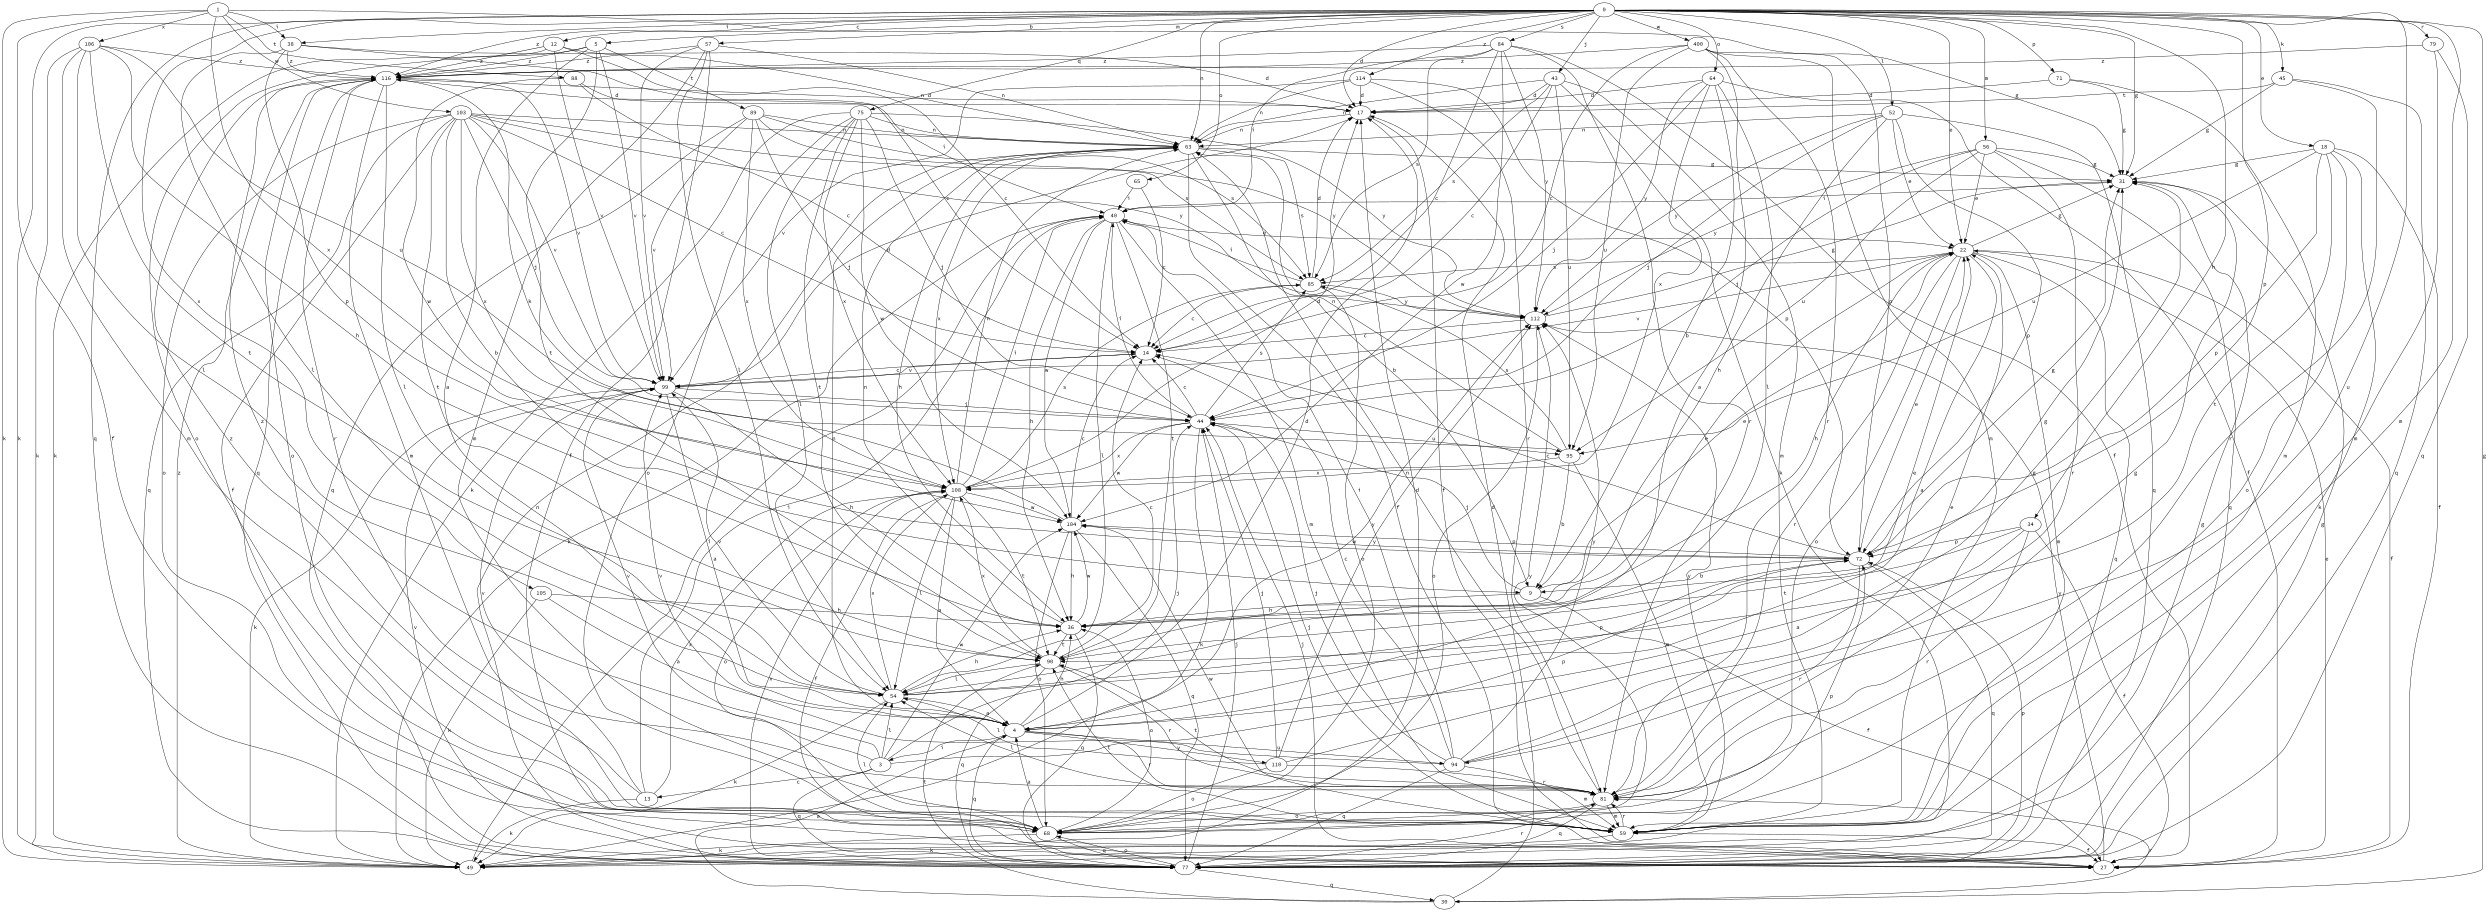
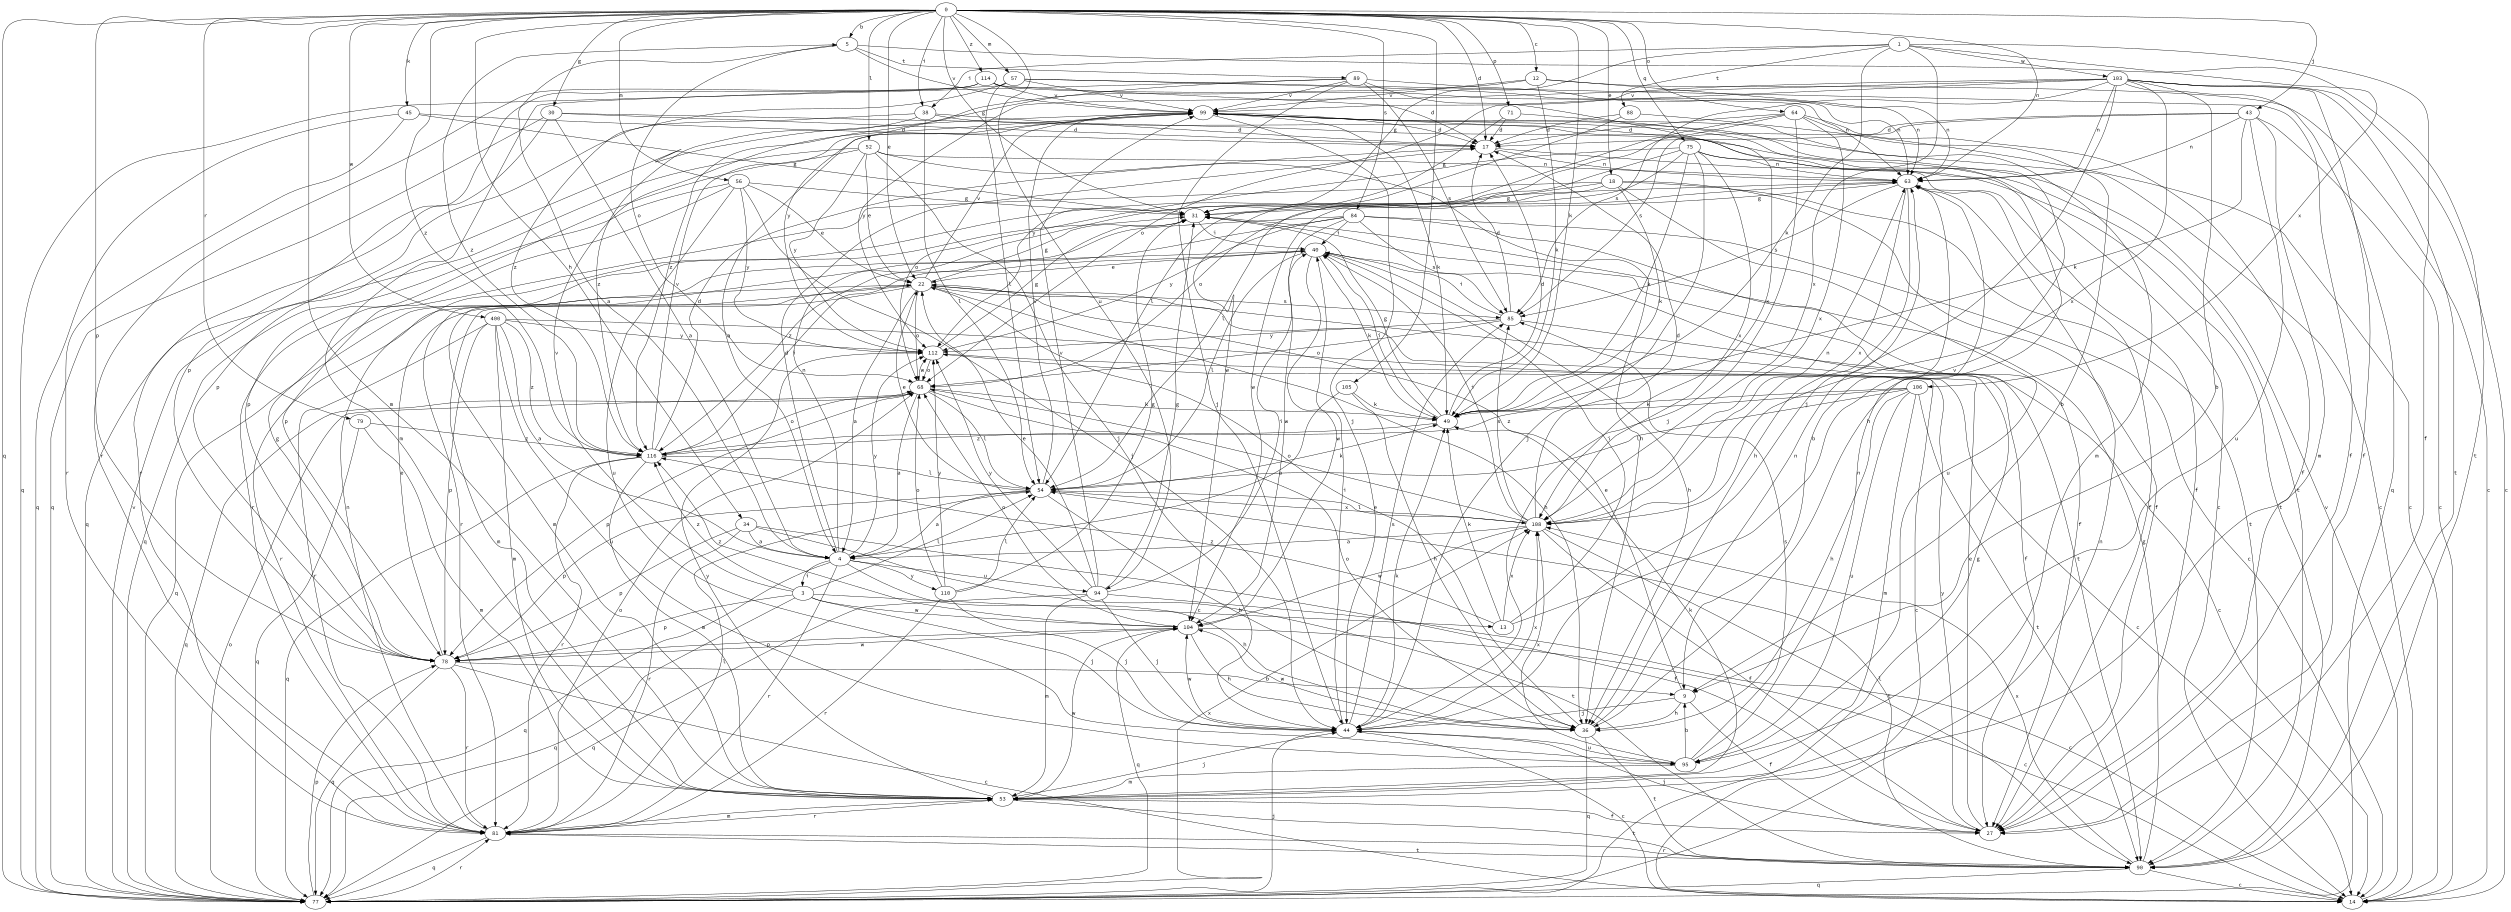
(484, 65) -> (448, 132)
(2124, 96) -> (903, 130)
(1218, 142) -> (712, 341)
(1137, 181) -> none
(530, 302) -> (720, 542)
(1859, 559) -> (445, 662)
(1531, 576) -> (922, 370)
(1623, 833) -> (1003, 799)
(1313, 885) -> (51, 475)
